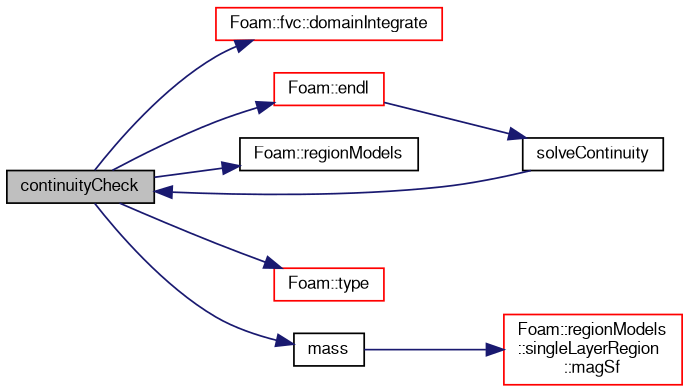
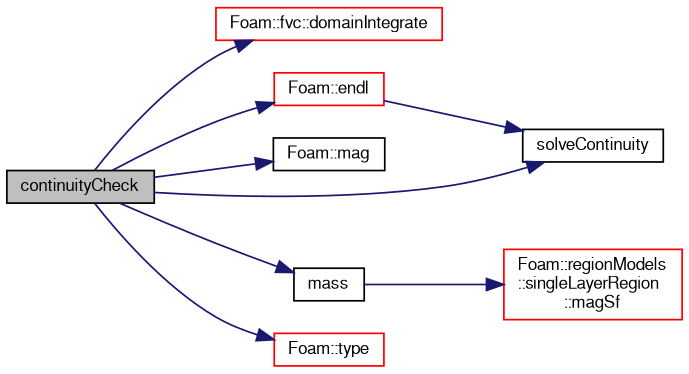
(329, 154) -> (329, 154)
(352, 193) -> (342, 195)
